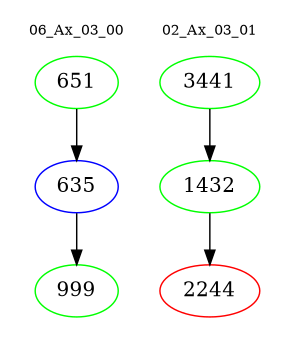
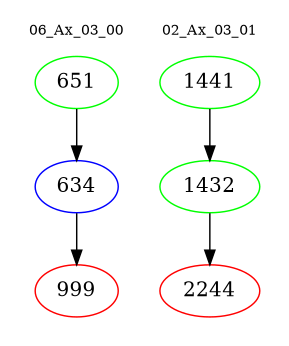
(210, 82) -> (210, 82)
(77, 187) -> (77, 187)
(77, 291) -> (77, 291)
